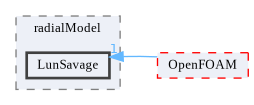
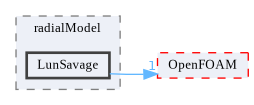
(140, 56) -> (128, 74)
